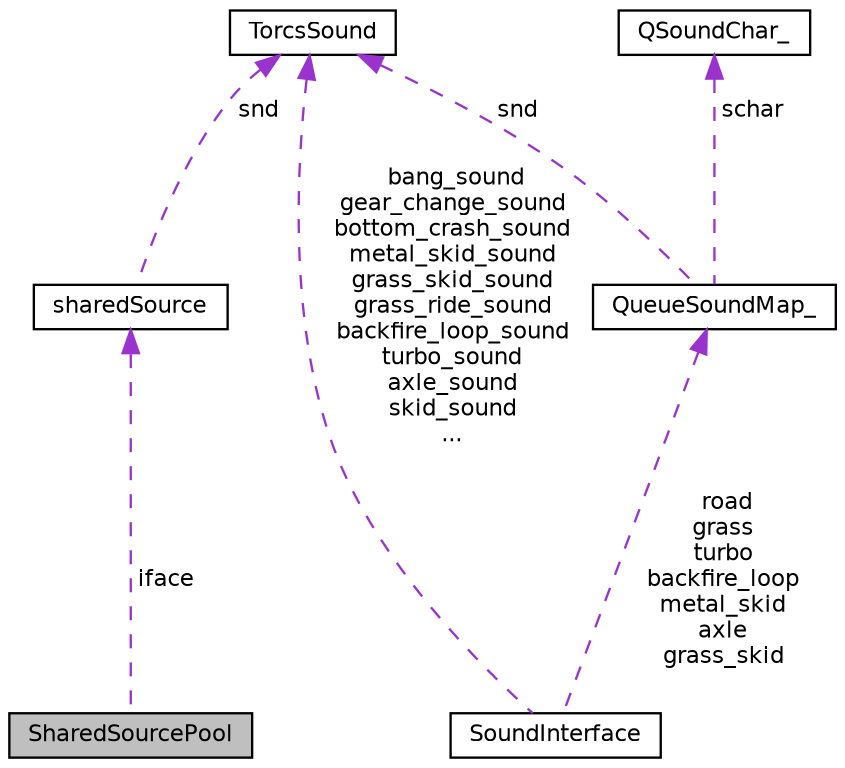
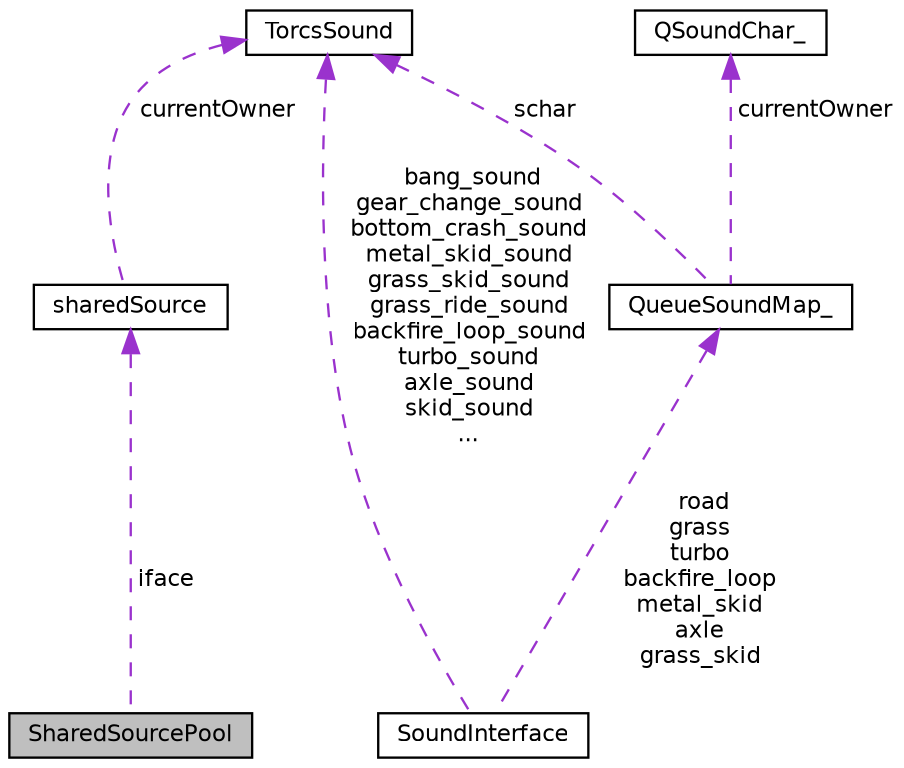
(256, 111) -> (215, 111)
(515, 111) -> (542, 111)
(749, 111) -> (812, 111)
